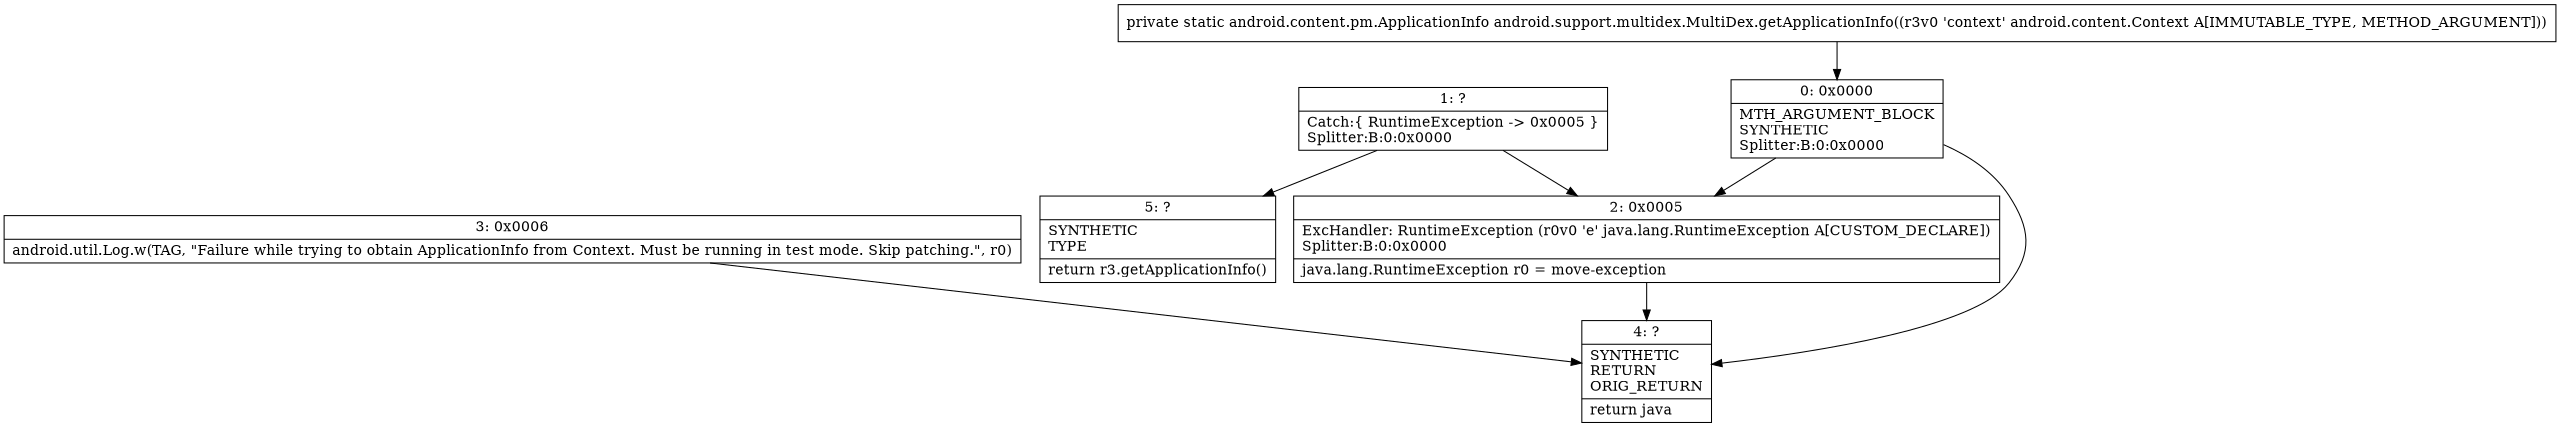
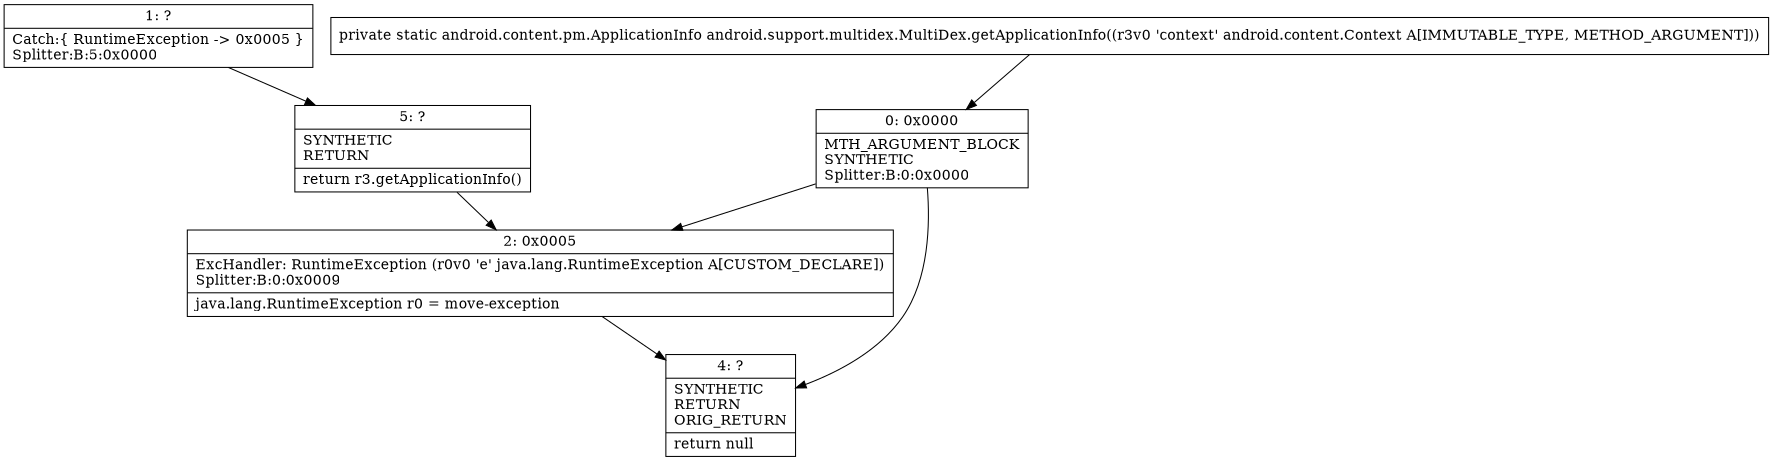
(1380, 138) -> (85, 55)
(1536, 170) -> (473, 207)
(513, 239) -> none
(1068, 246) -> (337, 156)
(1375, 246) -> (269, 280)
(1631, 410) -> (714, 444)
